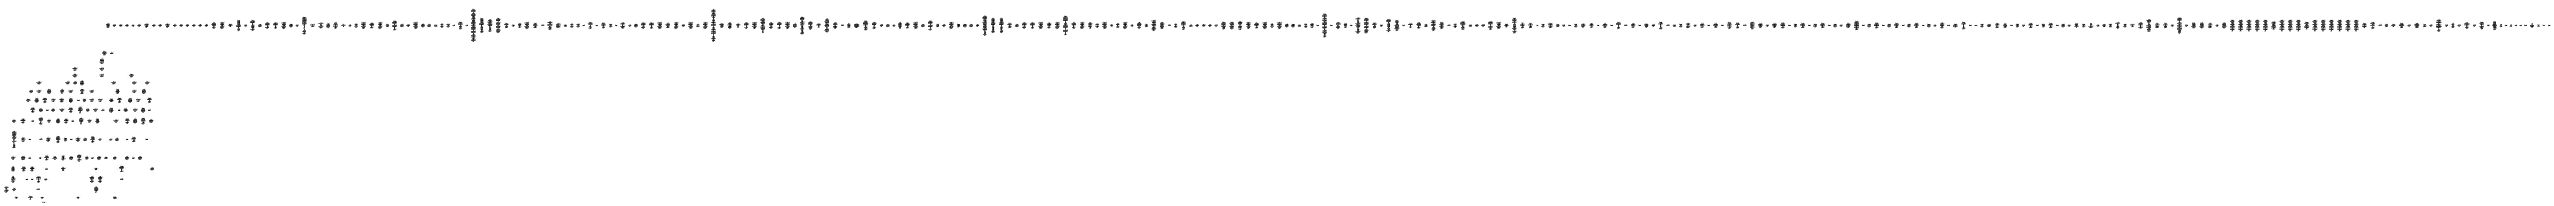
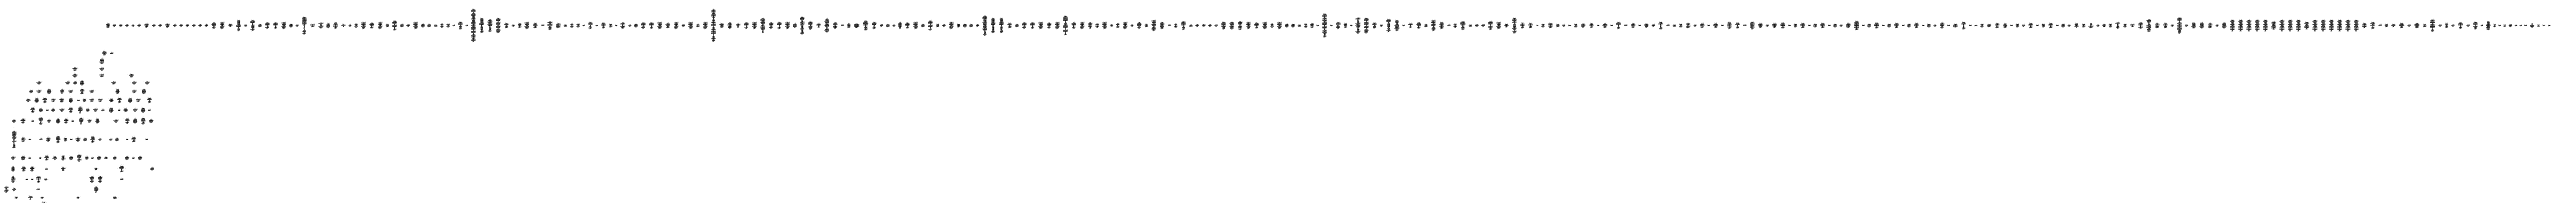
(2431, 26) -> none
none -> (2510, 26)
